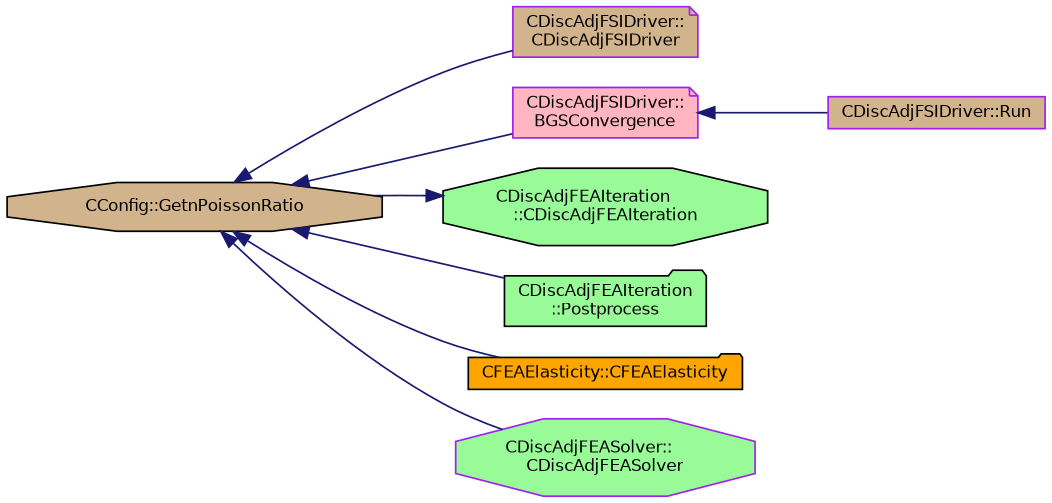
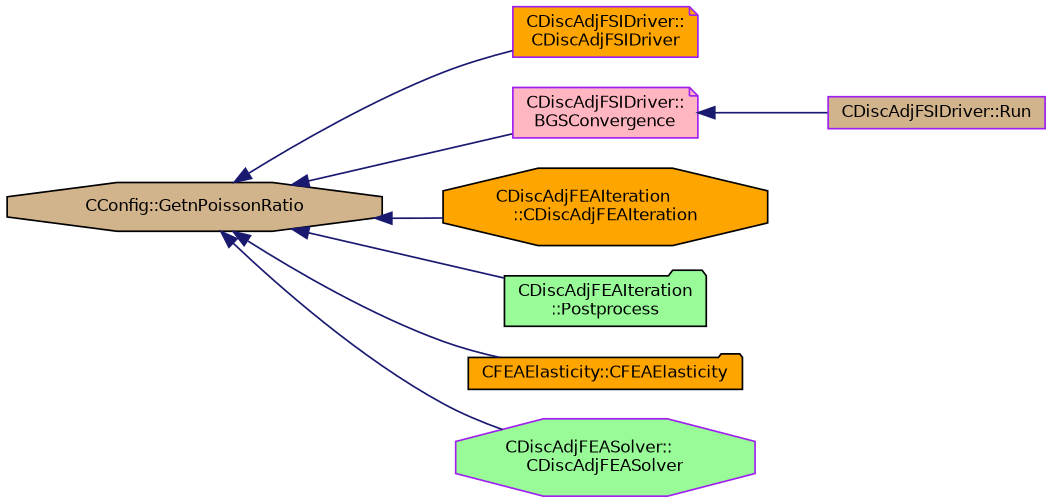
(605, 32) -> (605, 32)
(401, 196) -> (418, 218)
(605, 207) -> (605, 207)
